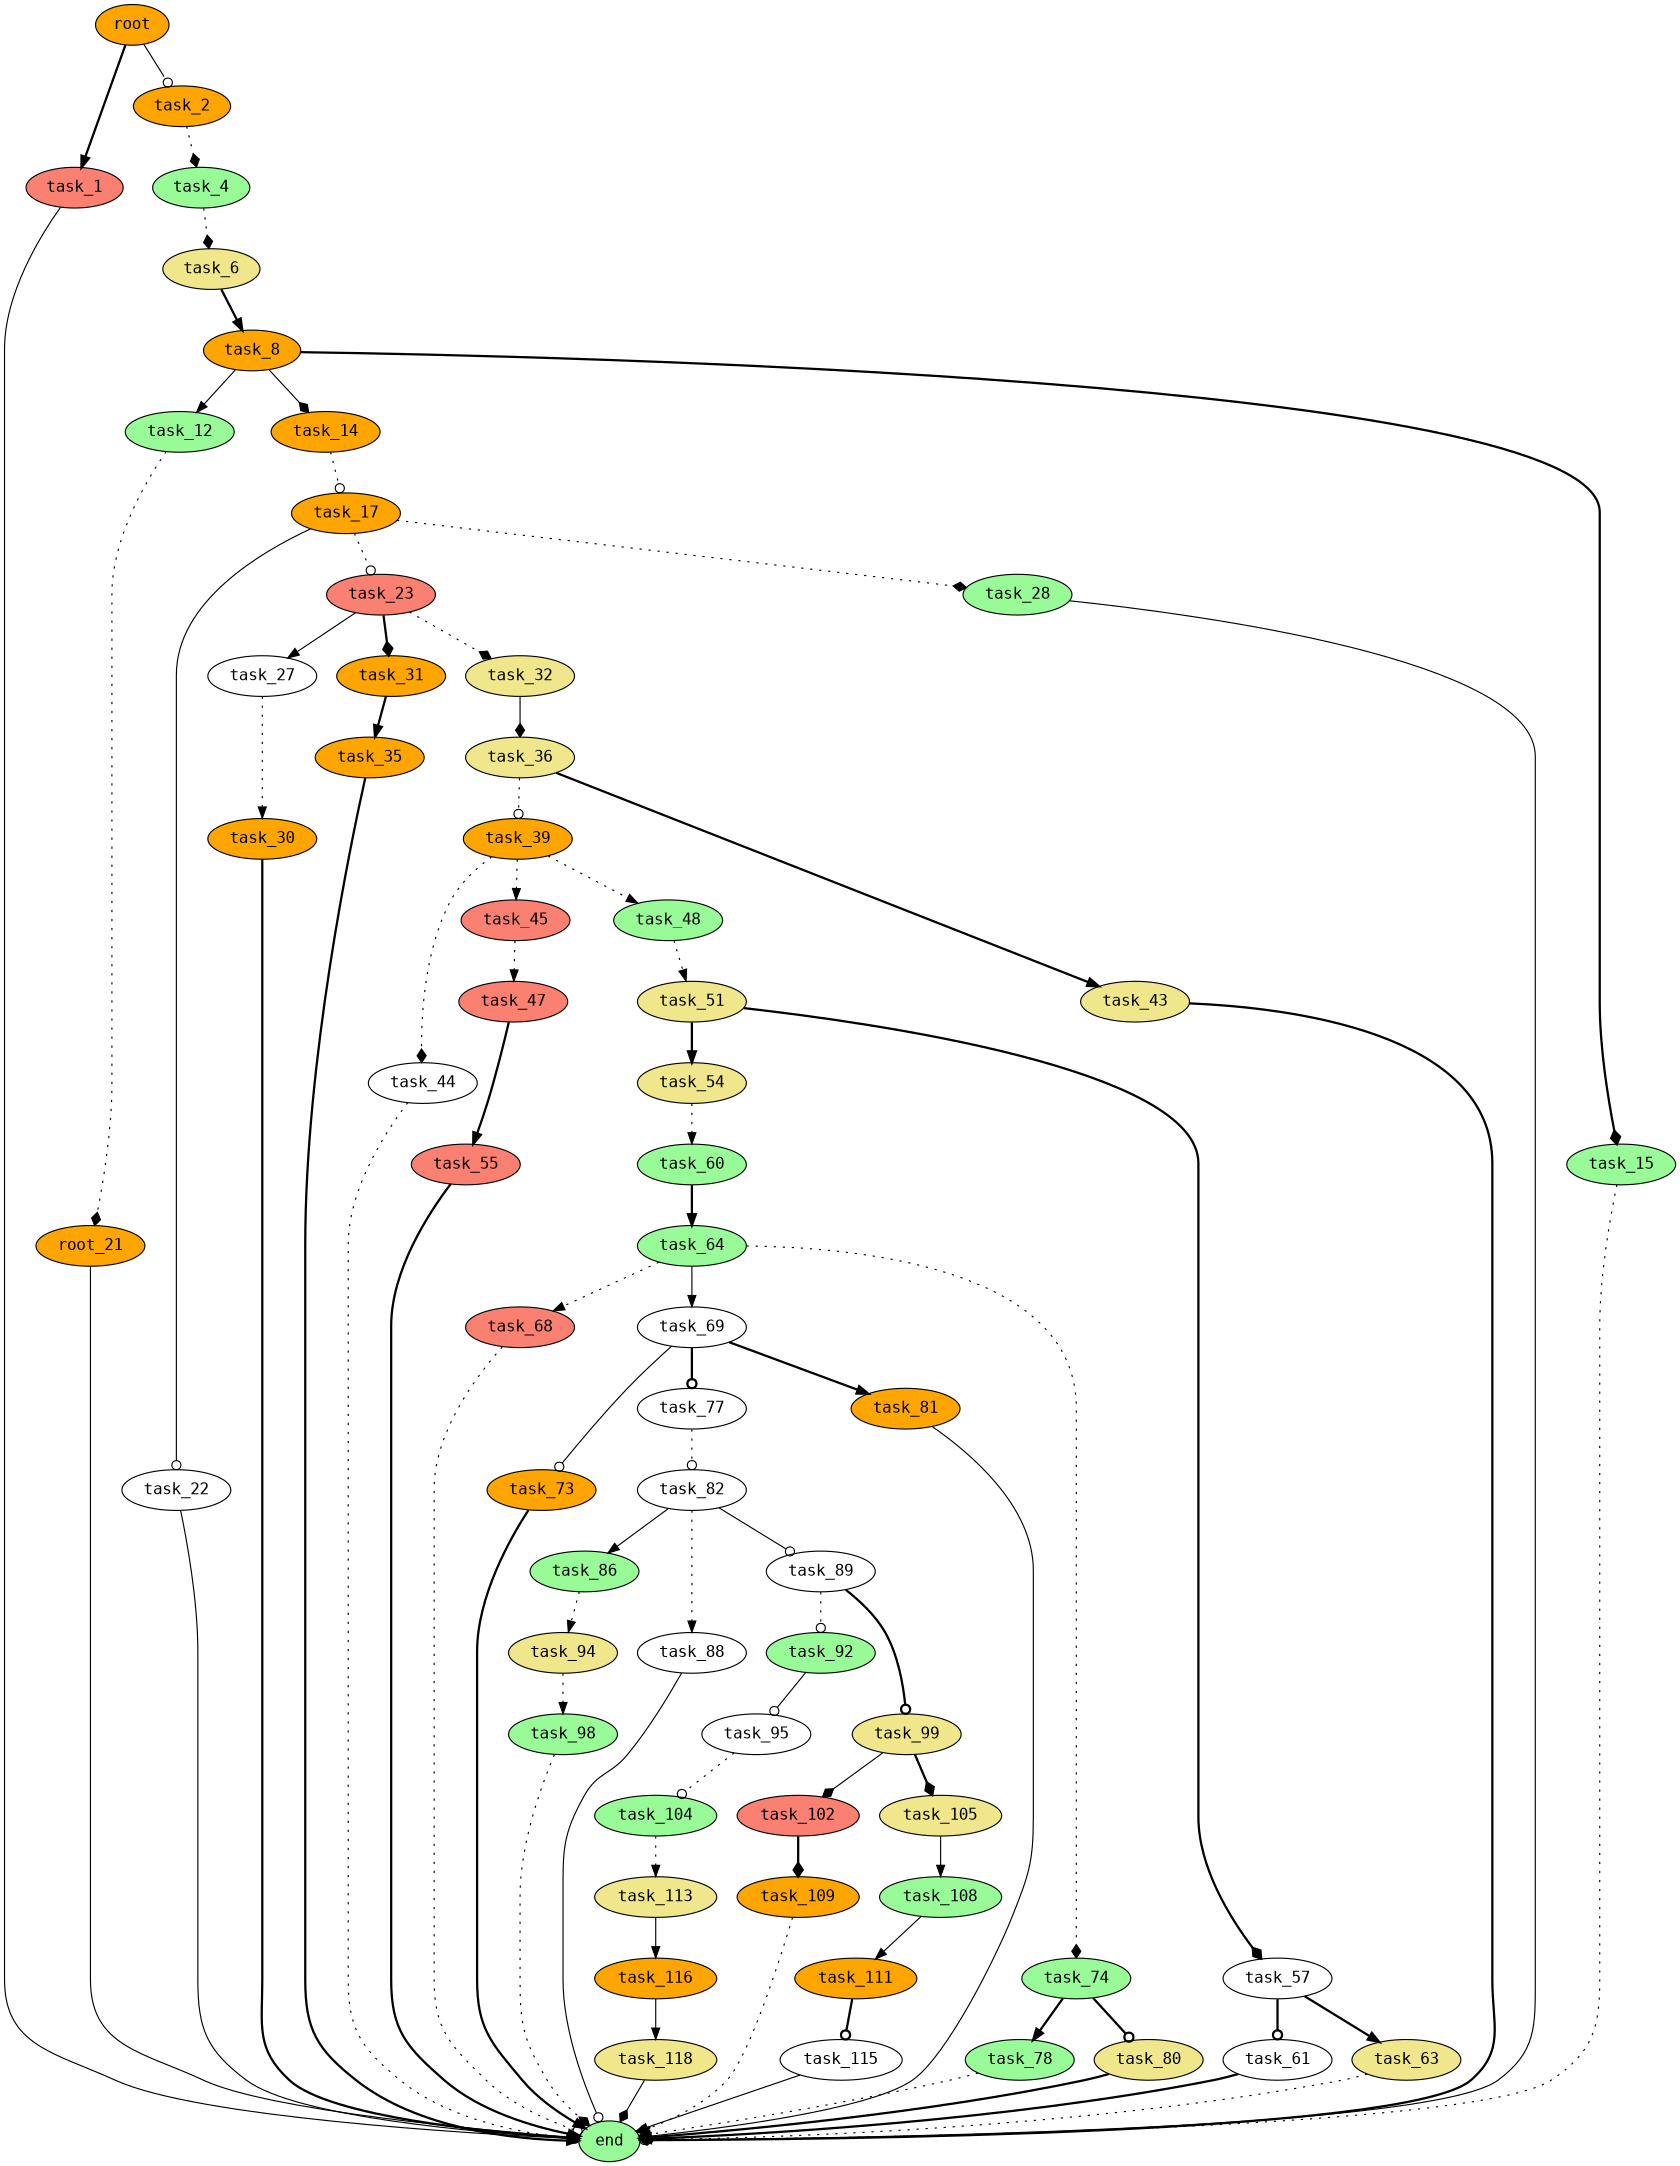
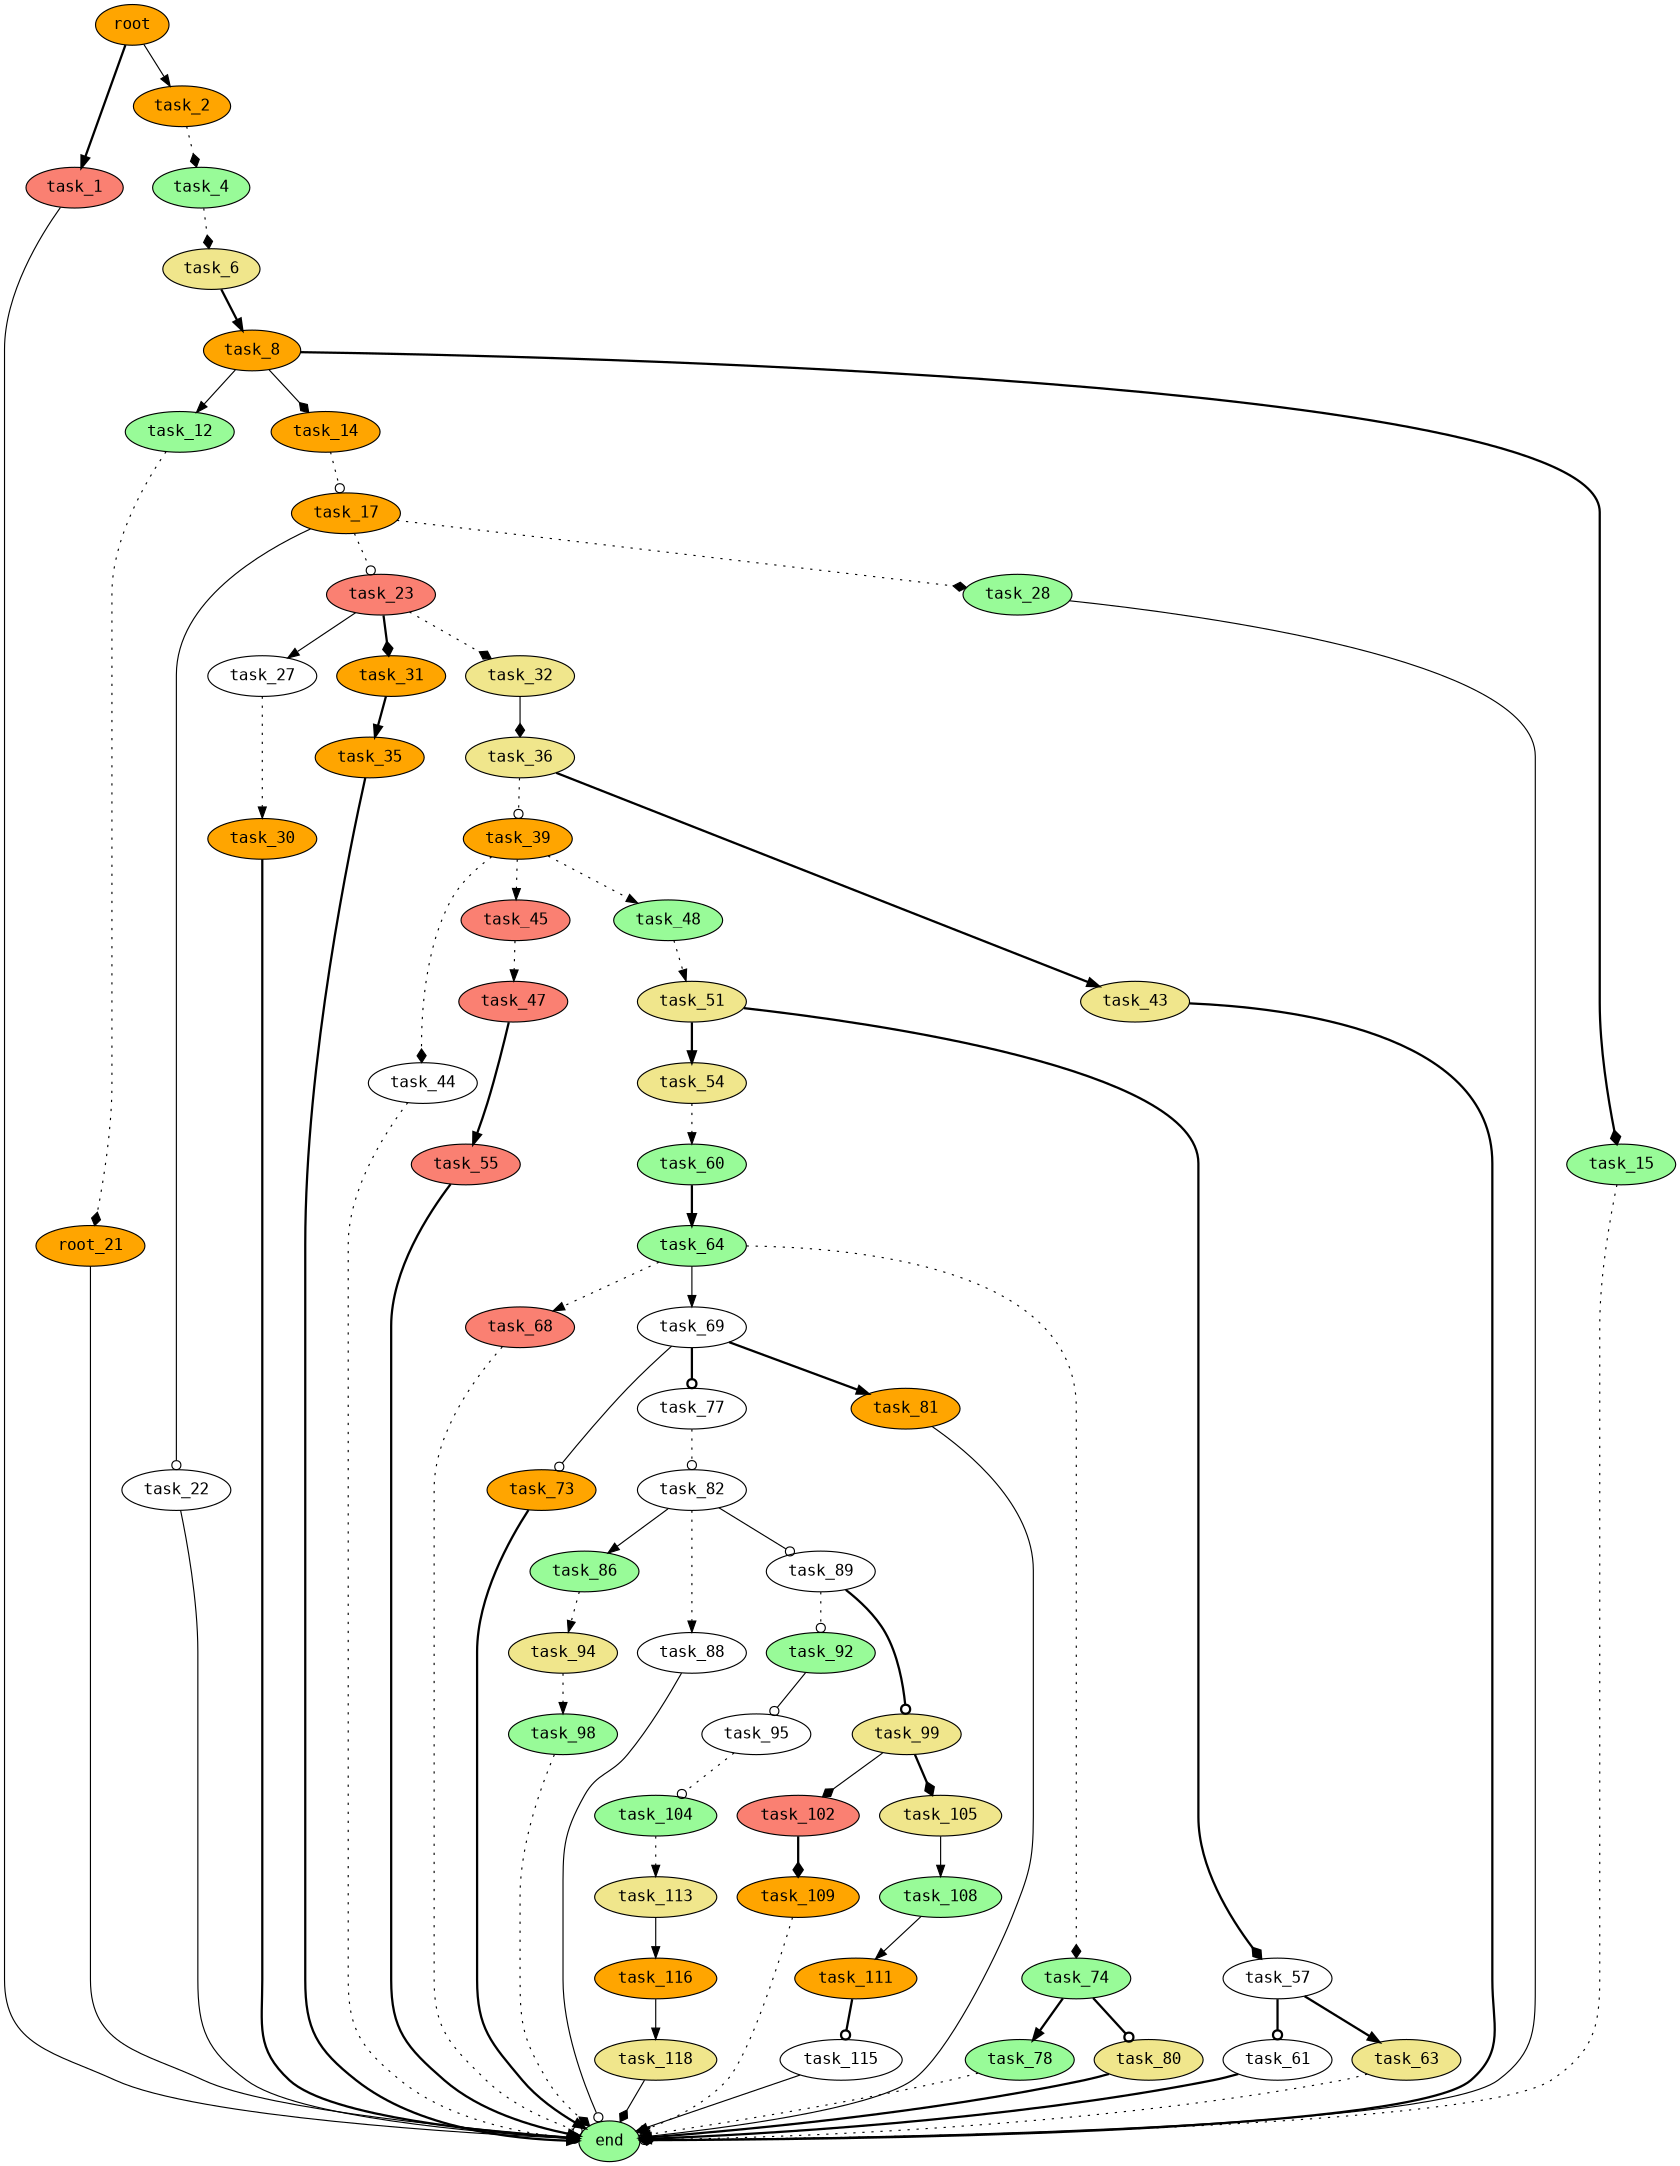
(154, 60) -> (154, 60)
